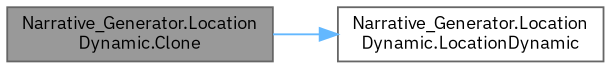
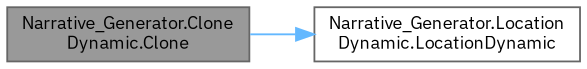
(140, 34) -> (128, 34)
